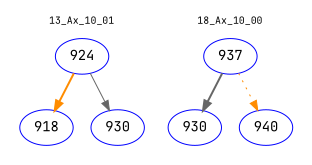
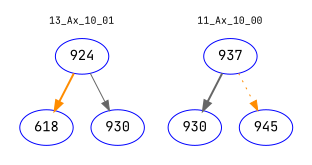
(230, 21) -> (230, 21)
(46, 128) -> (46, 128)
(266, 128) -> (266, 128)
